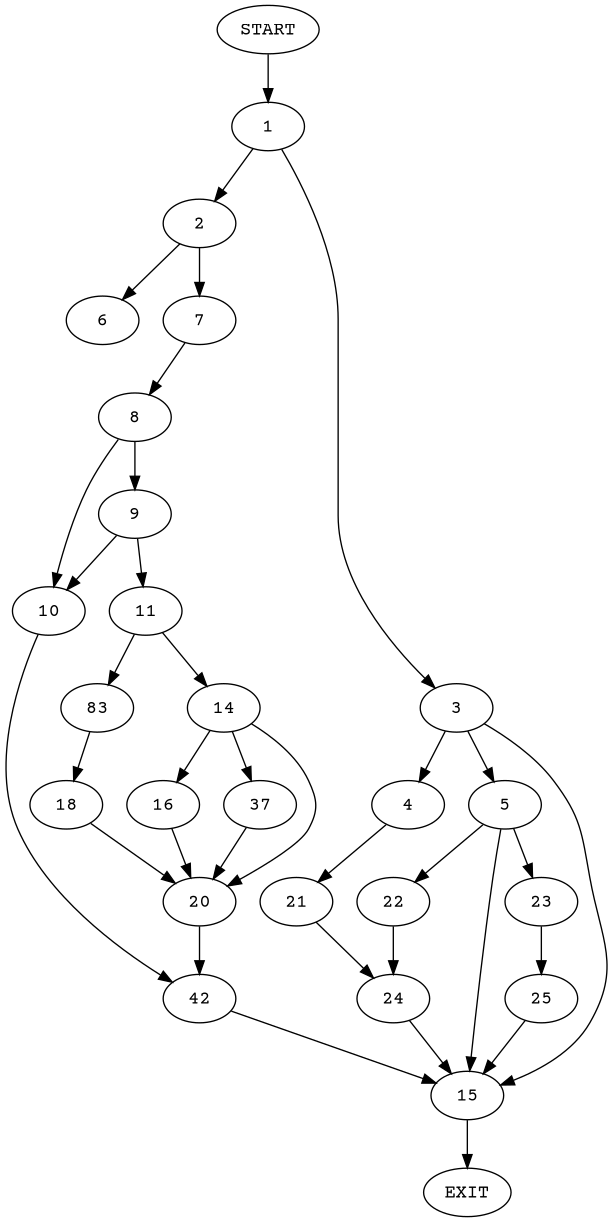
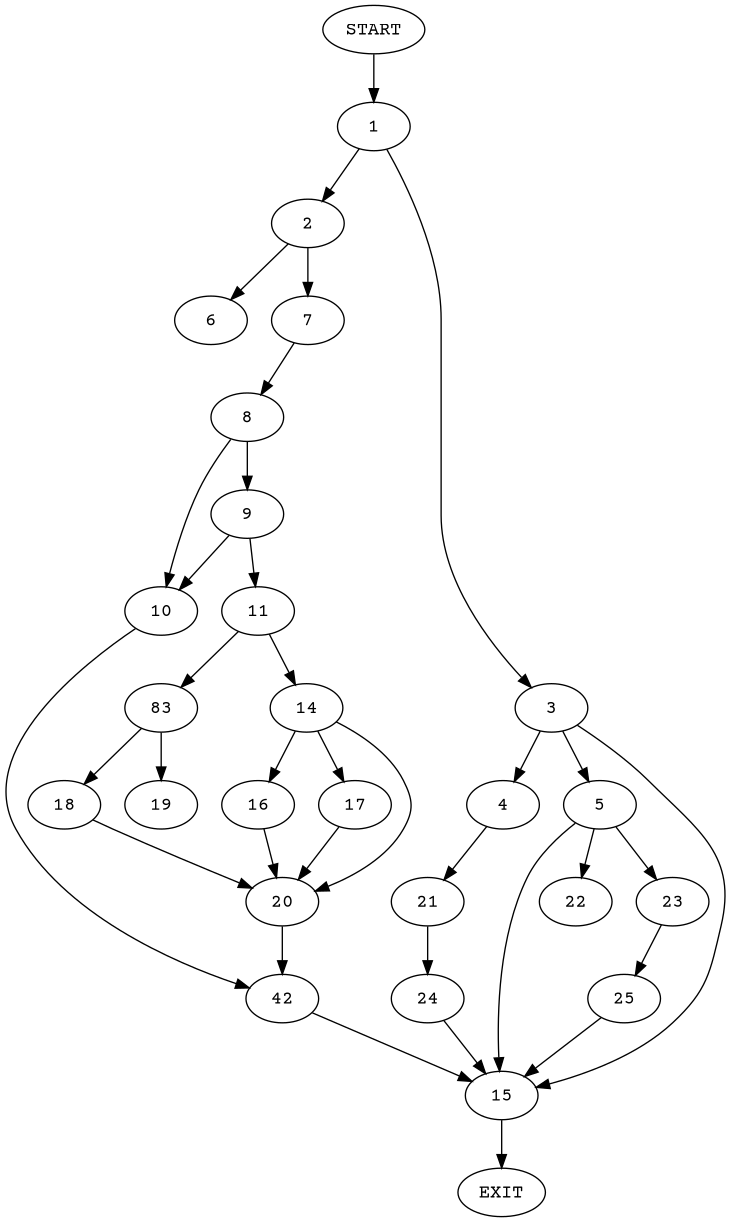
none -> (161, 805)
(260, 805) -> (355, 805)
(393, 944) -> none
